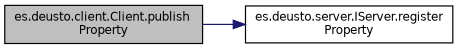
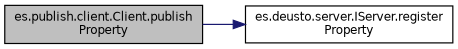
(104, 24) -> (104, 24)
